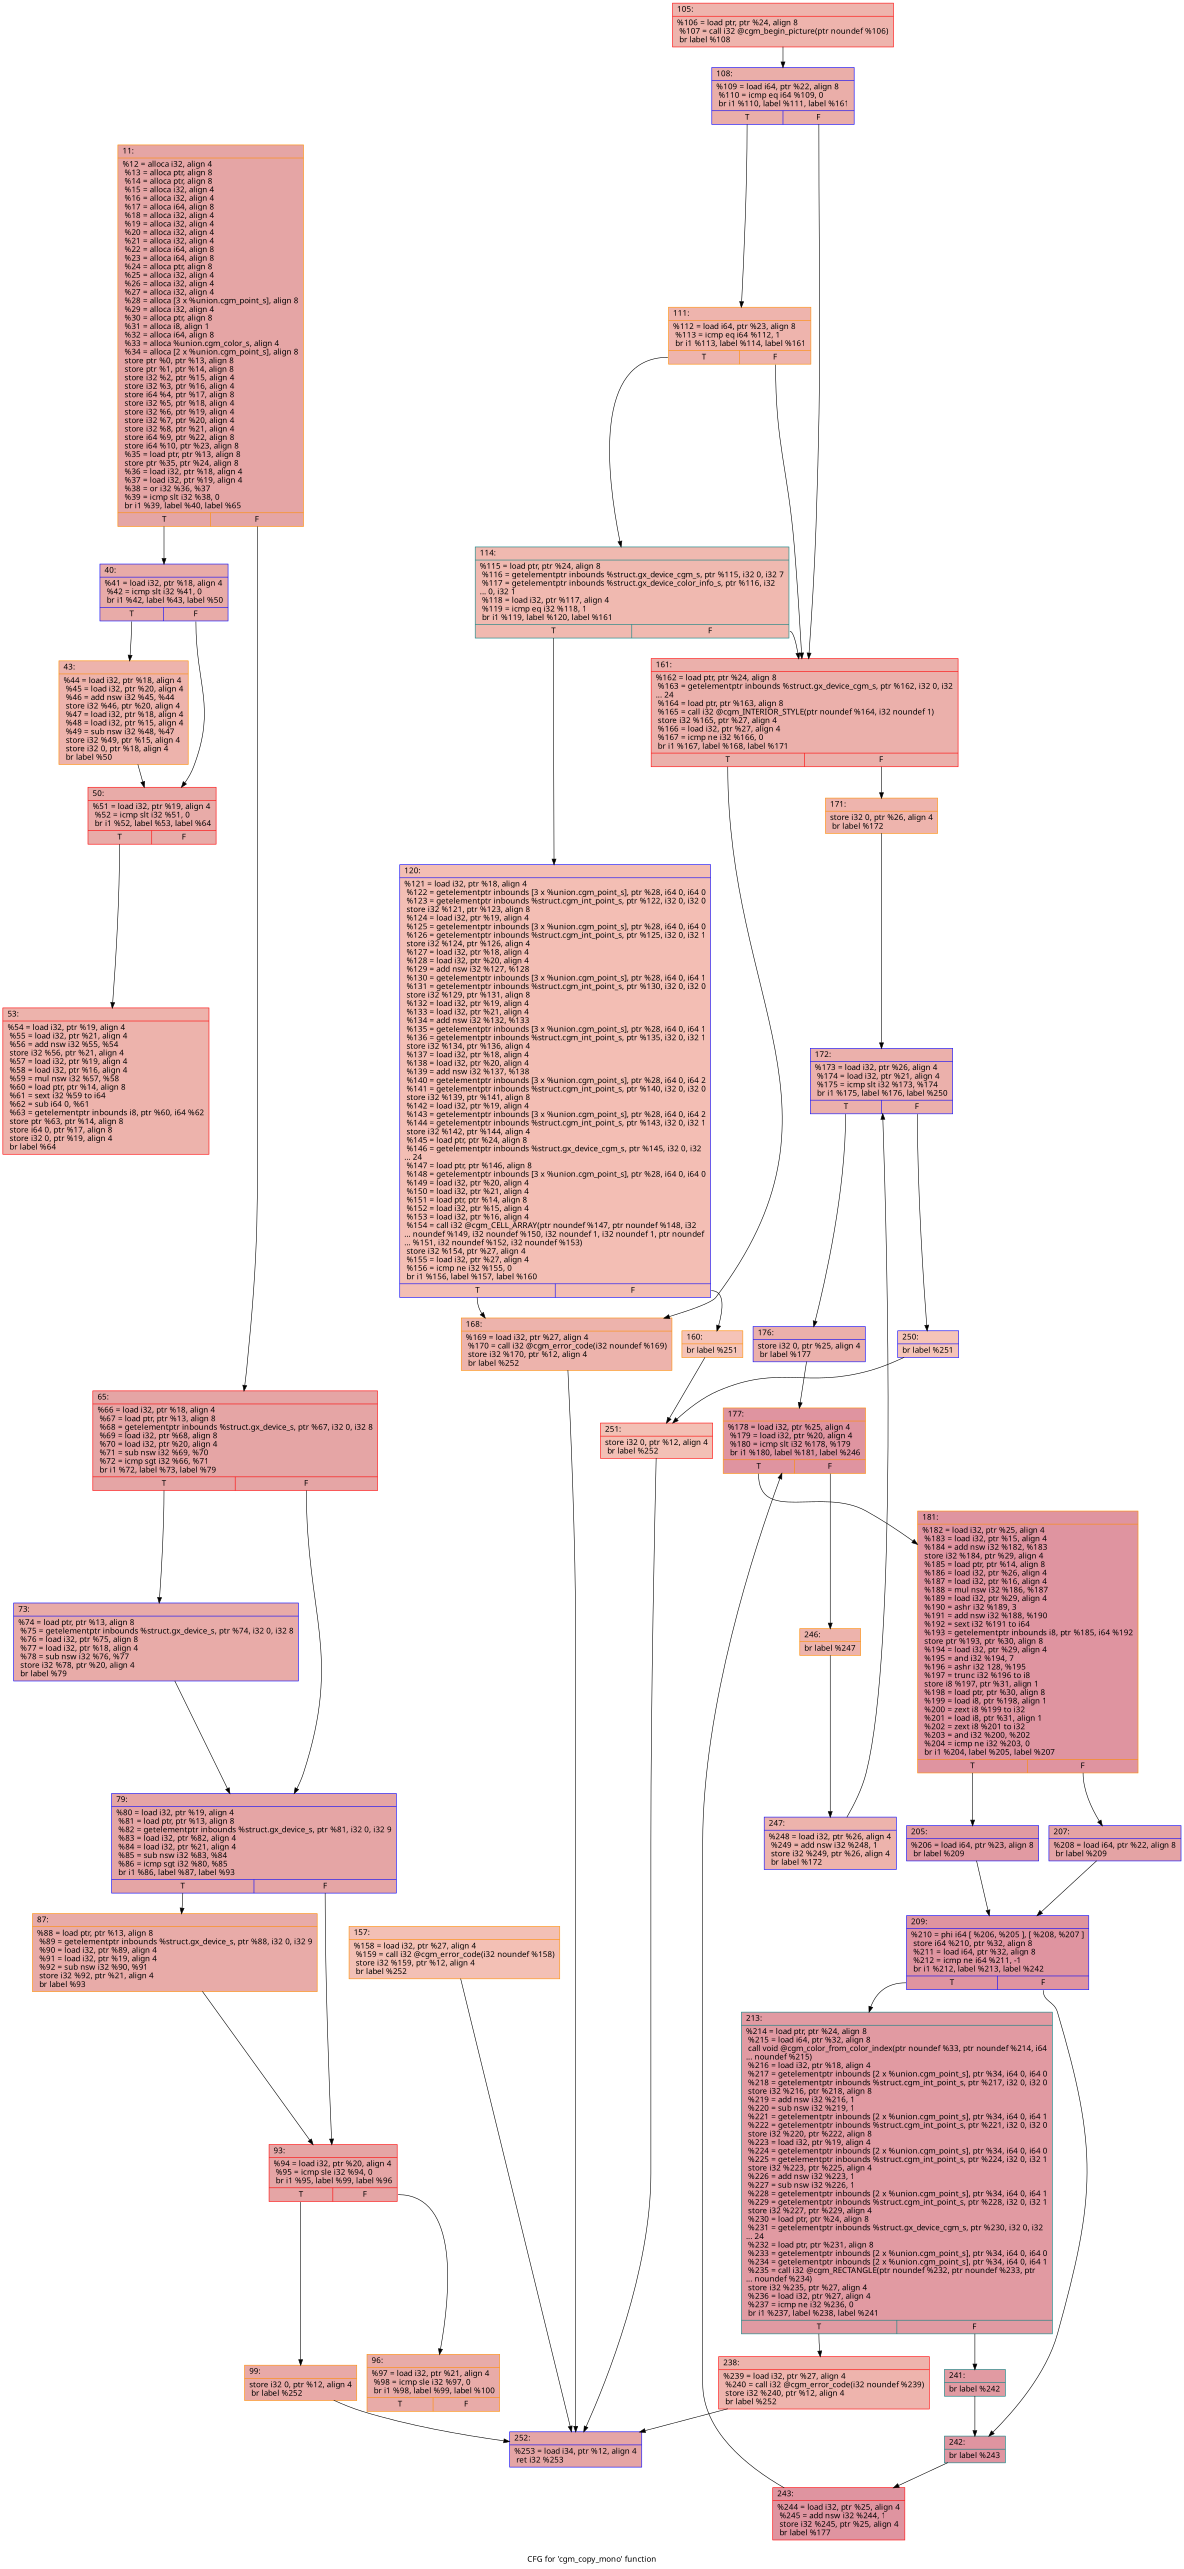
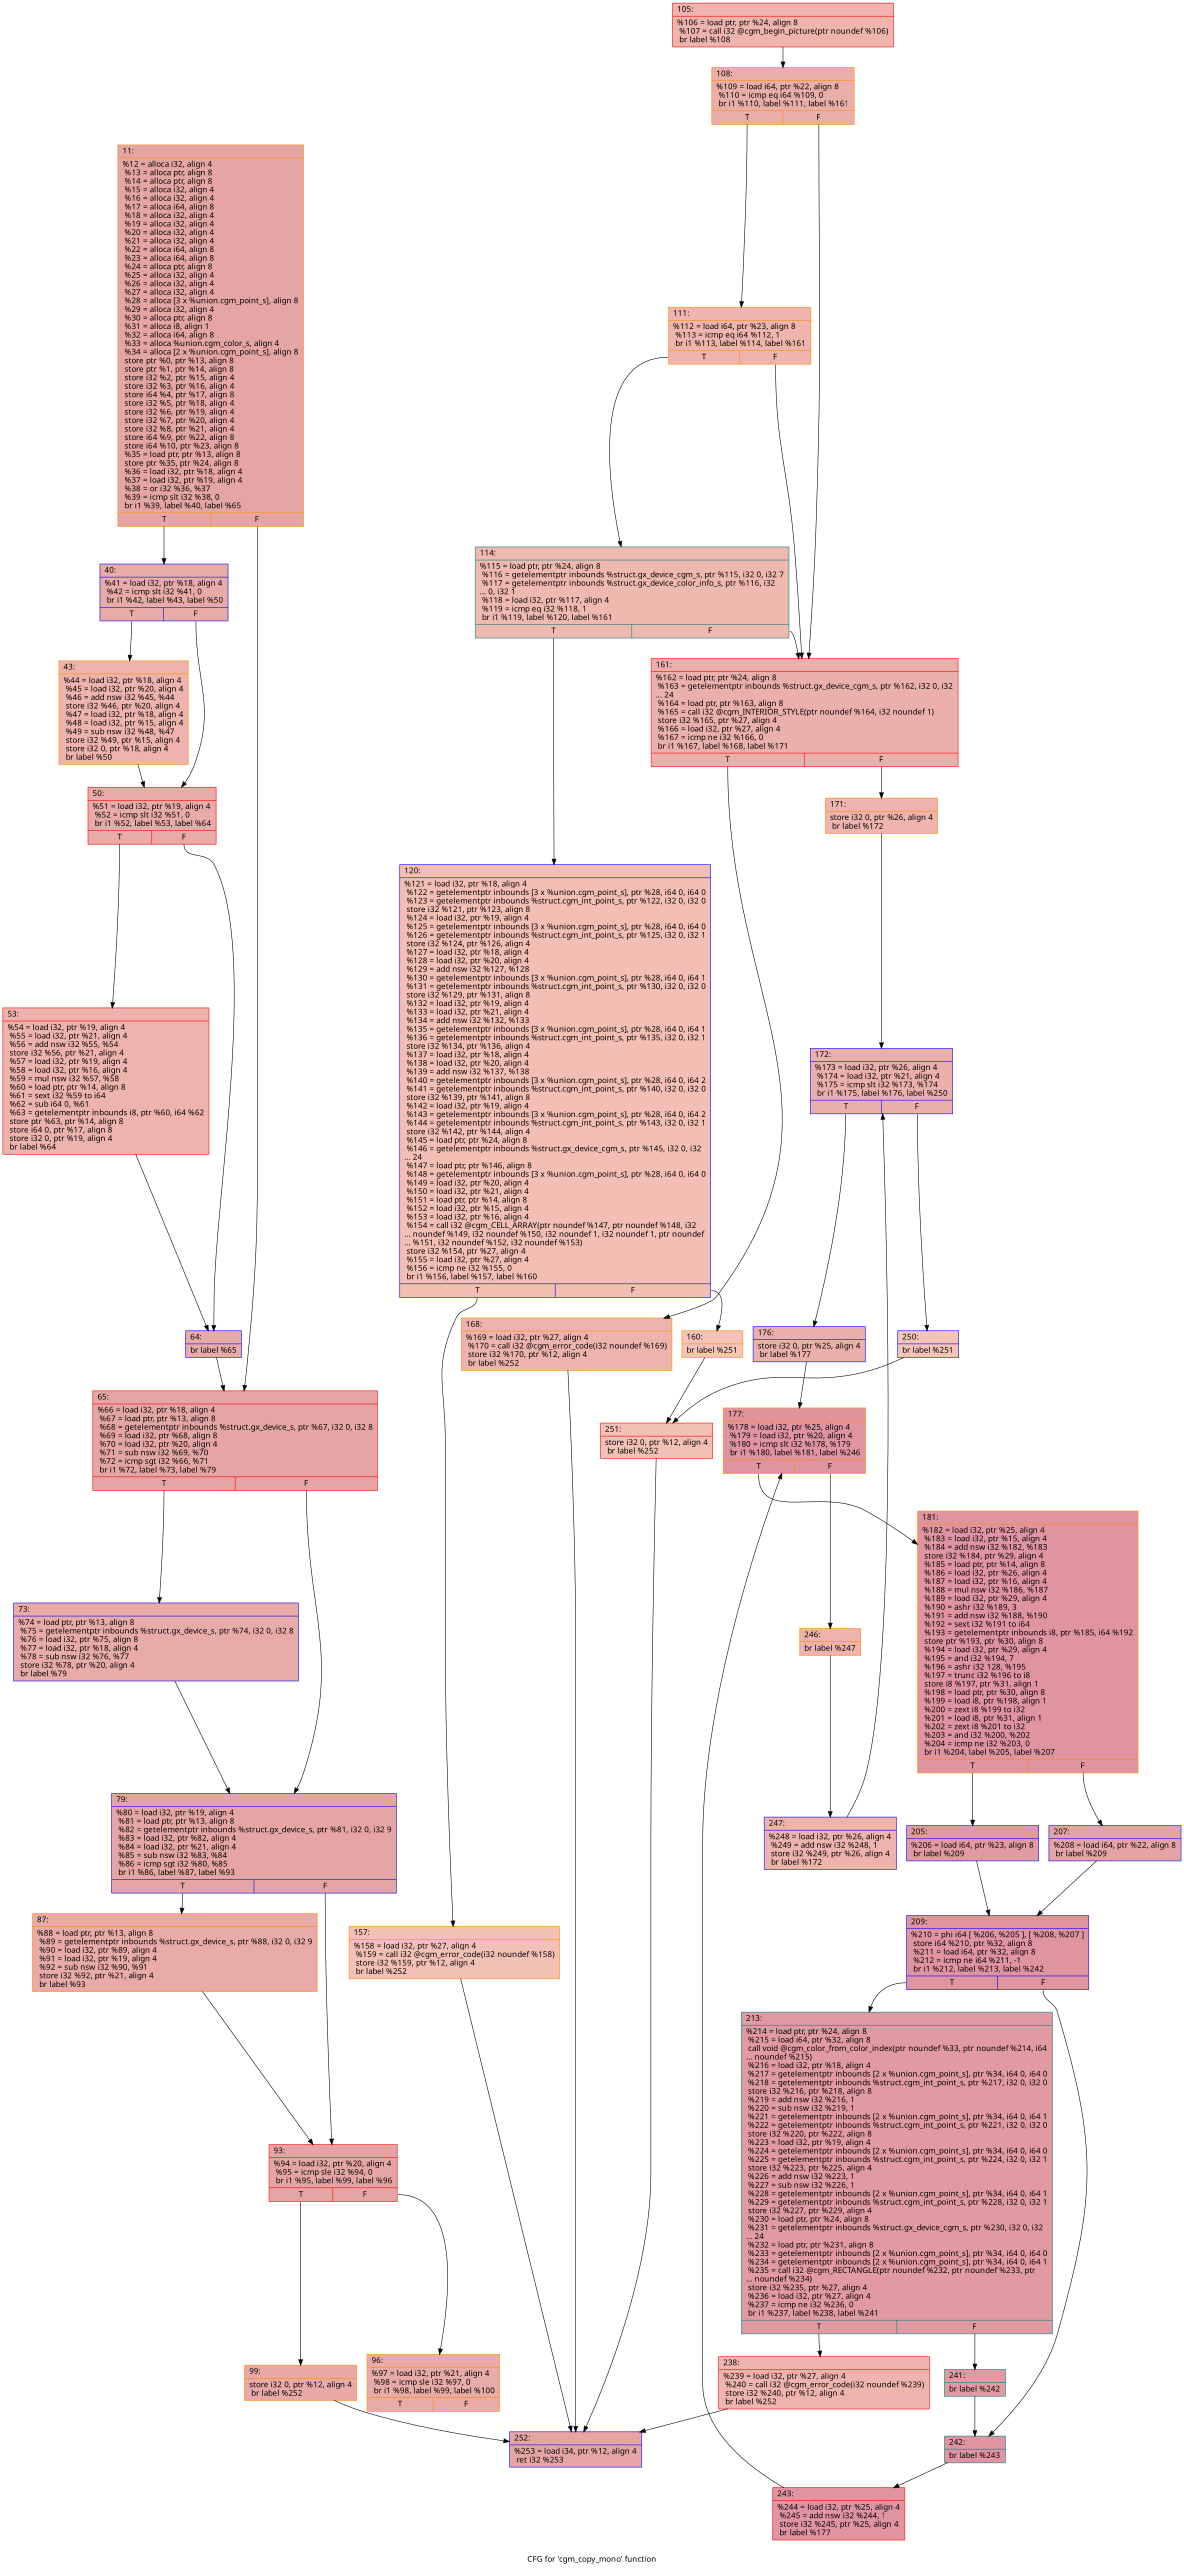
(783, 96) -> (783, 96)
(478, 1306) -> (445, 1603)
none -> (214, 1344)
